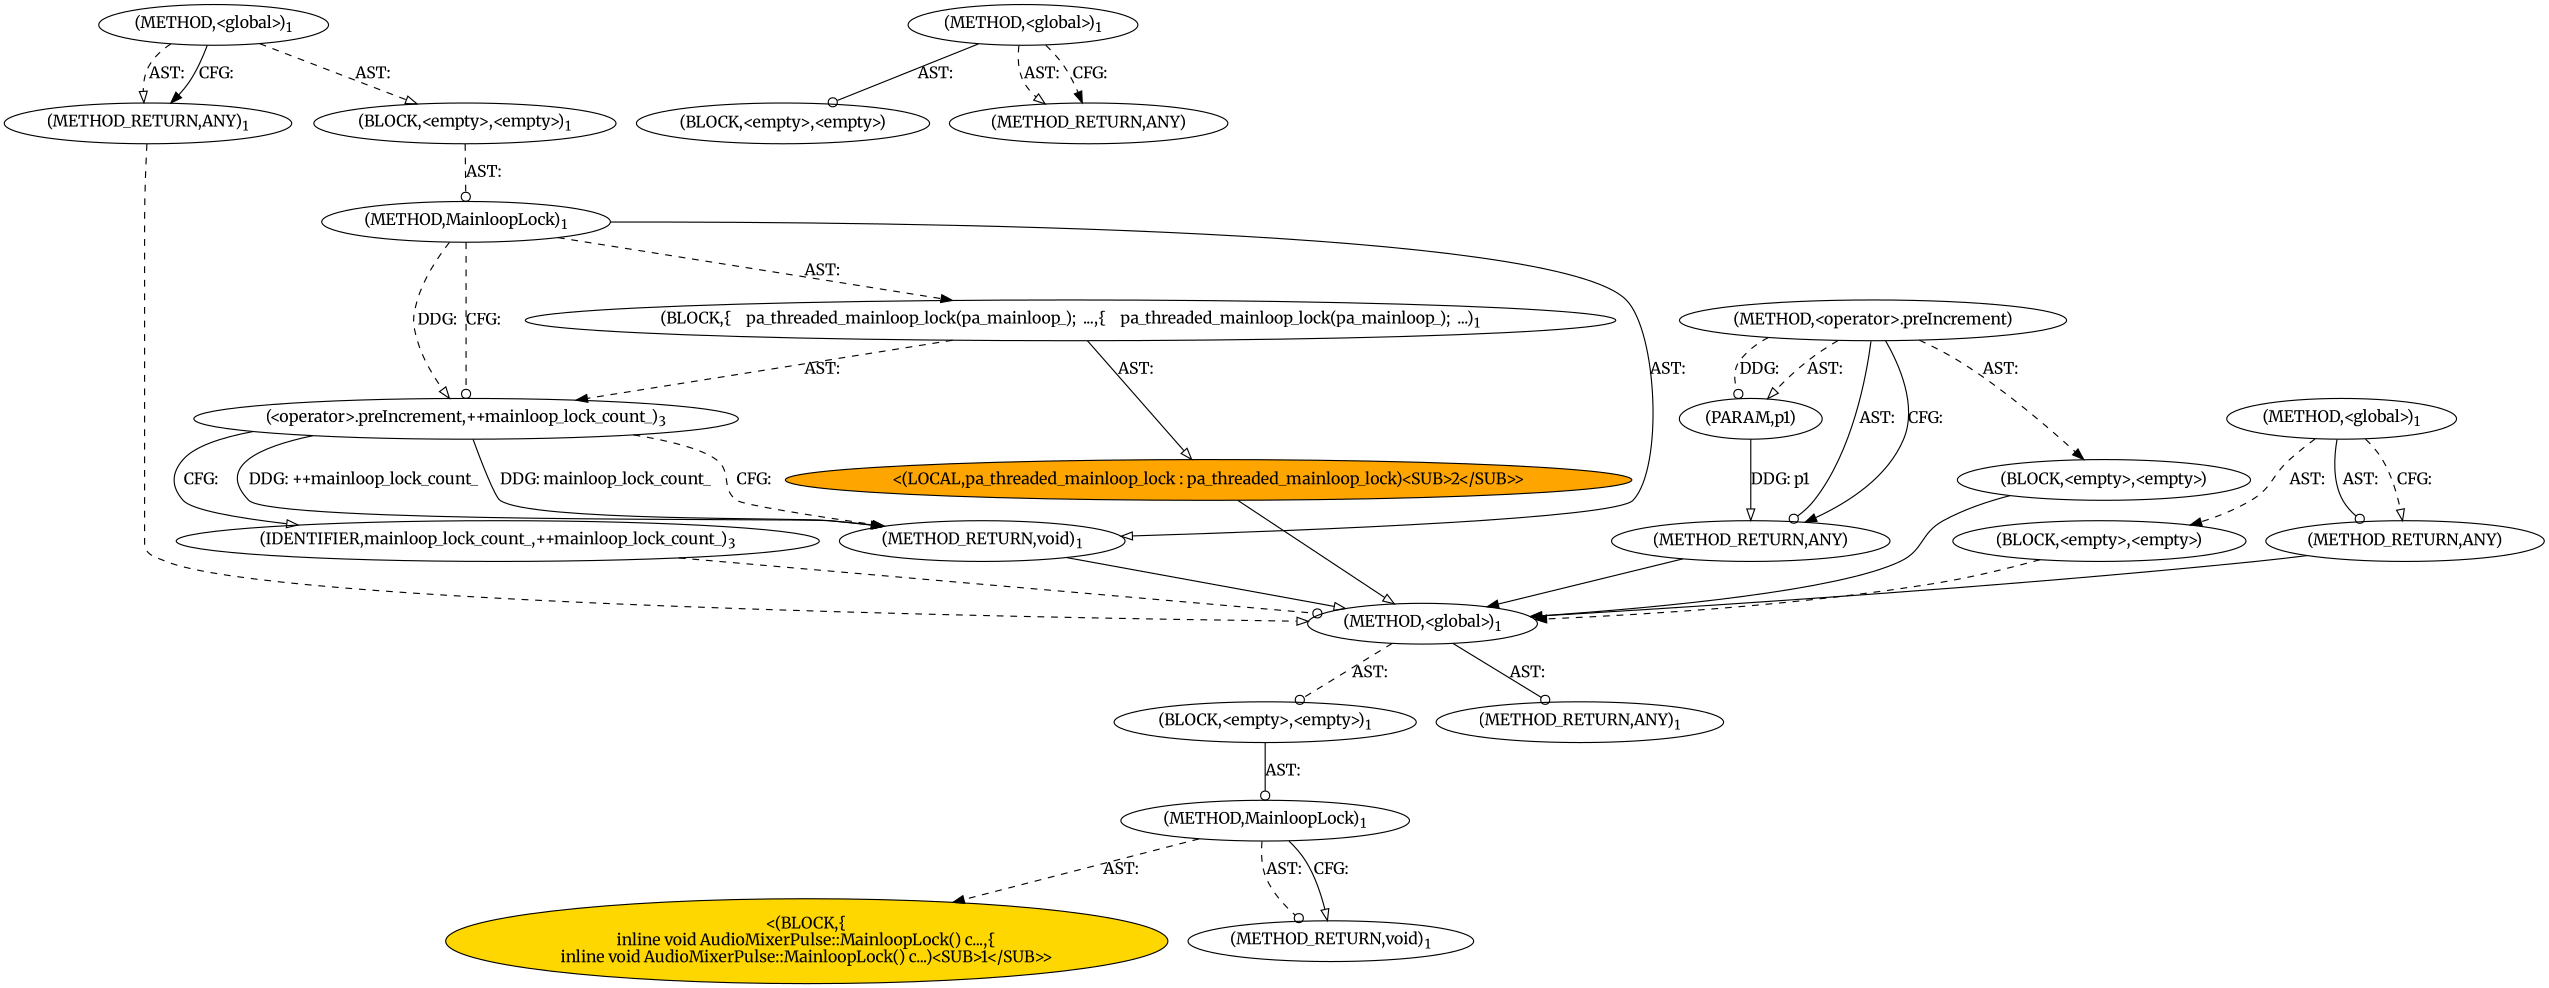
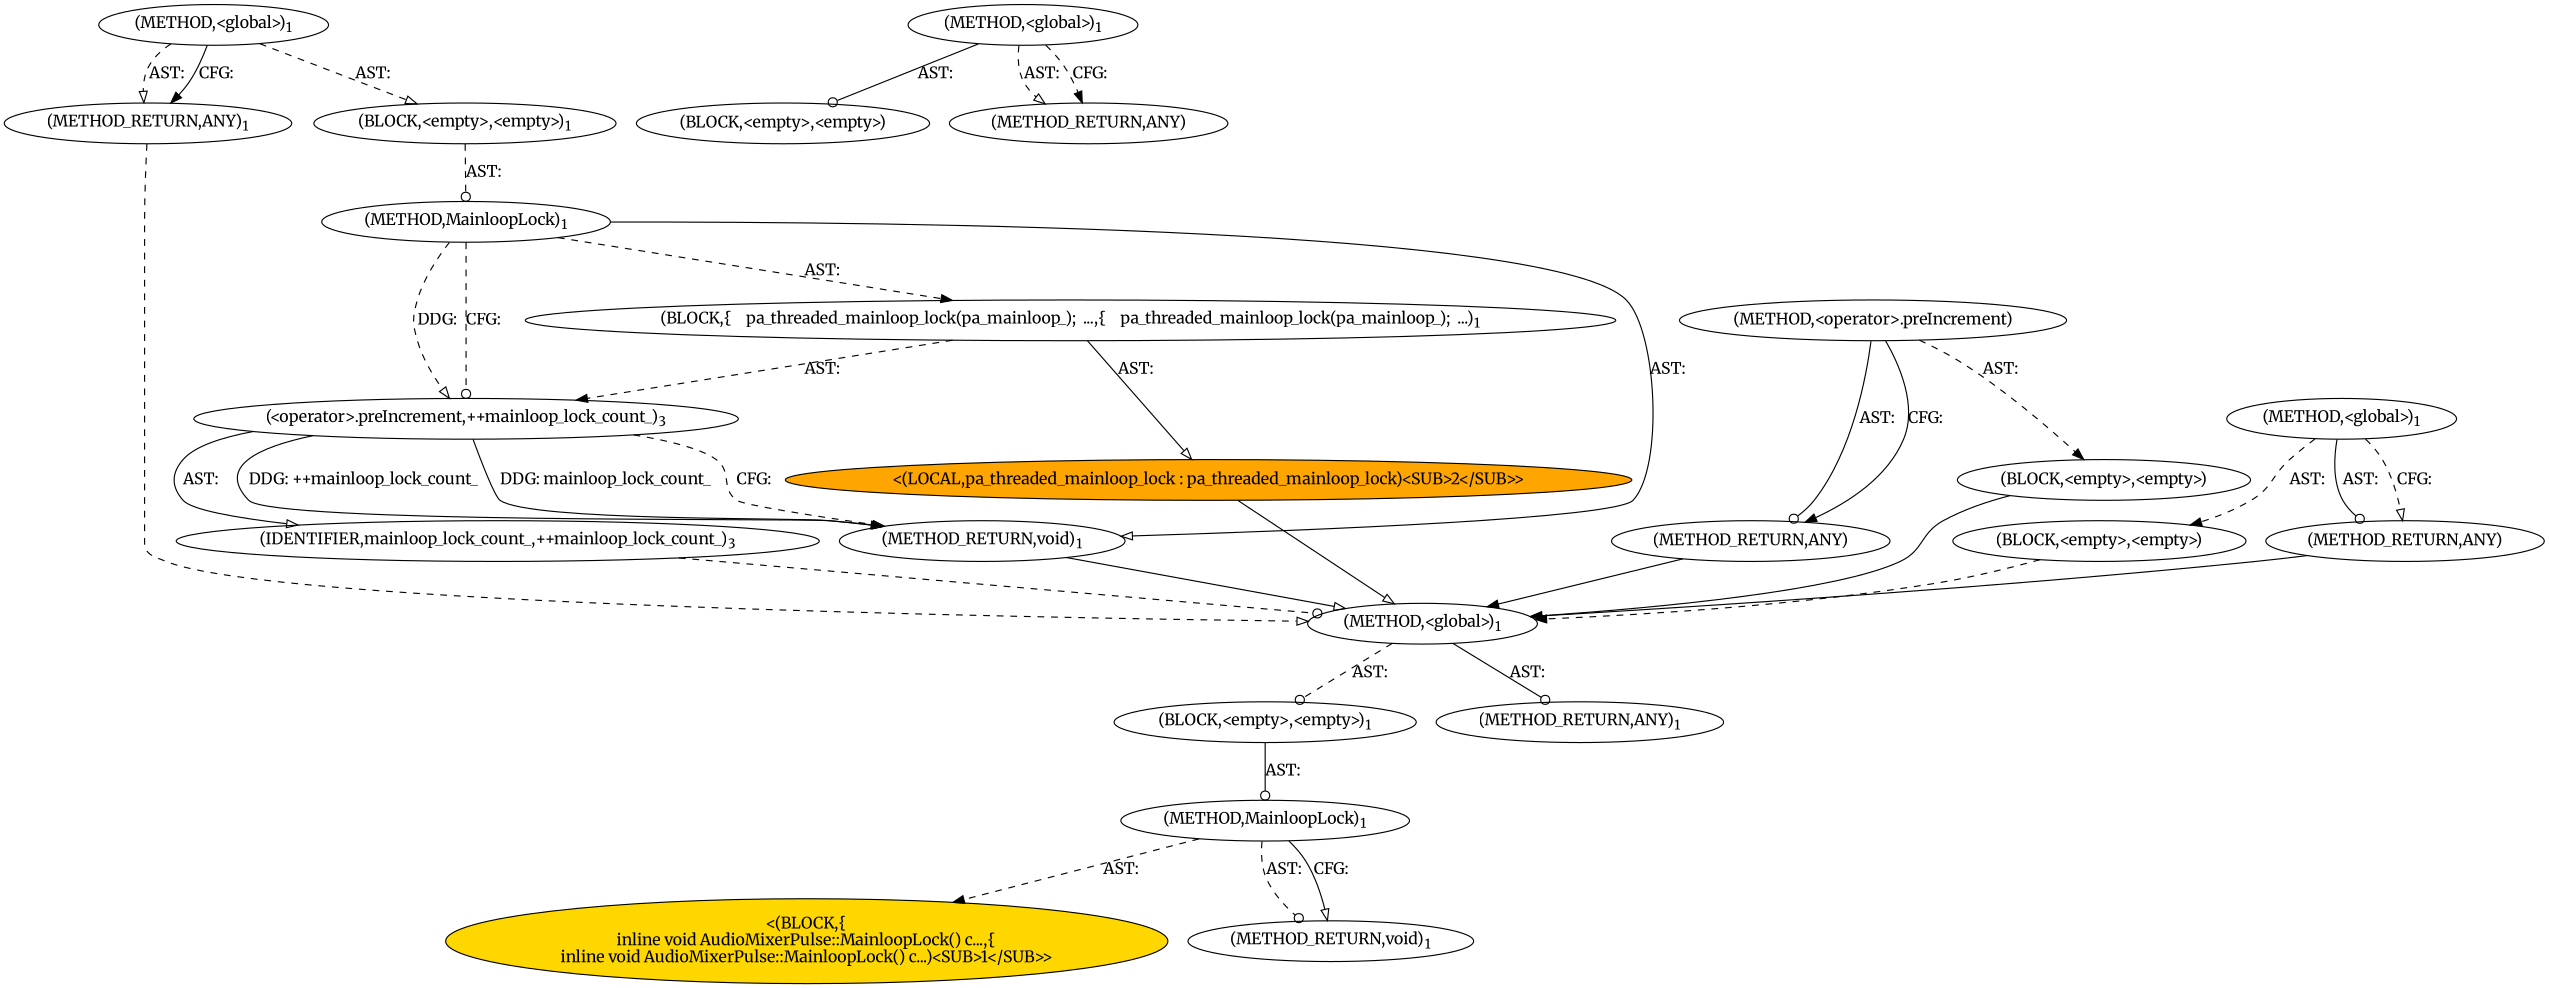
(1751, 419) -> none
(203, 480) -> (203, 480)
